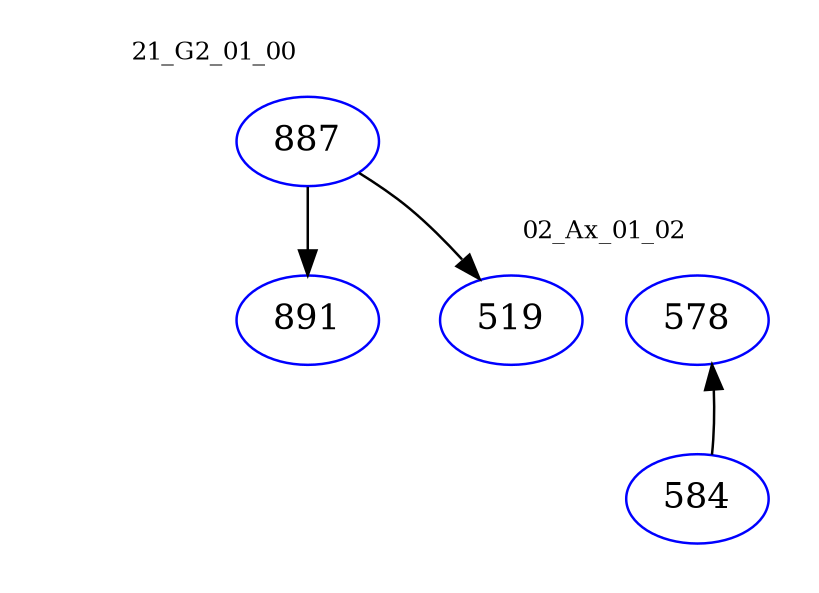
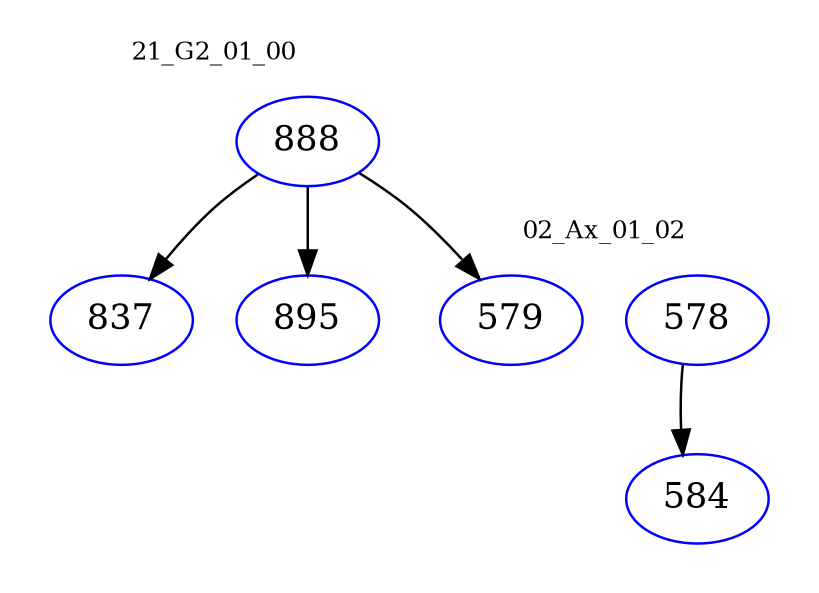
(308, 141) -> (308, 141)
none -> (122, 320)
(308, 320) -> (308, 320)
(511, 320) -> (511, 320)
(714, 422) -> (681, 397)
